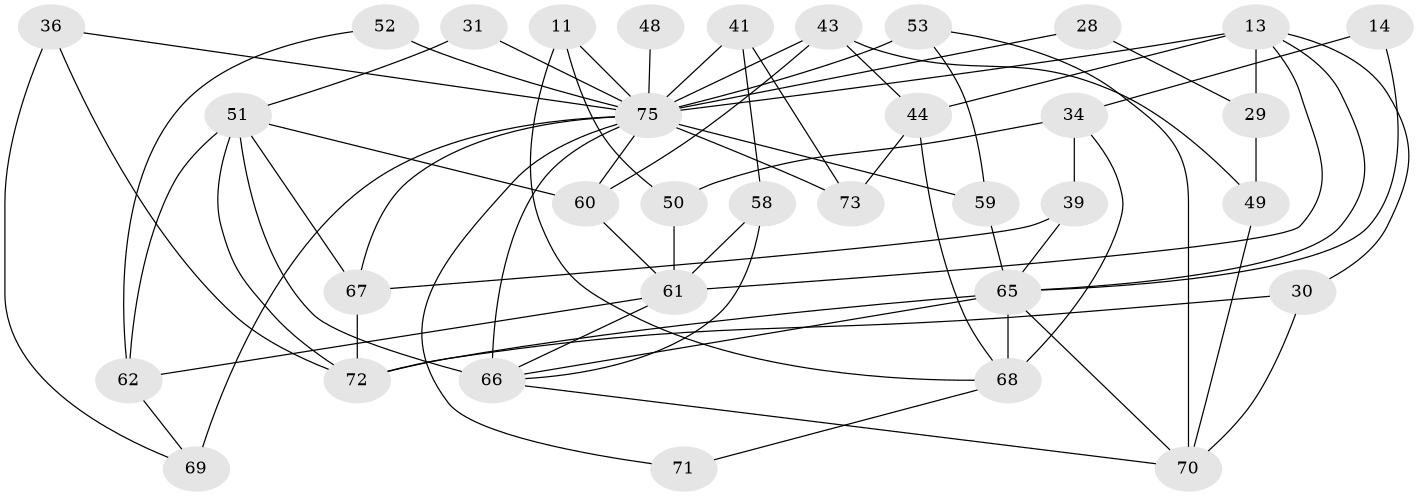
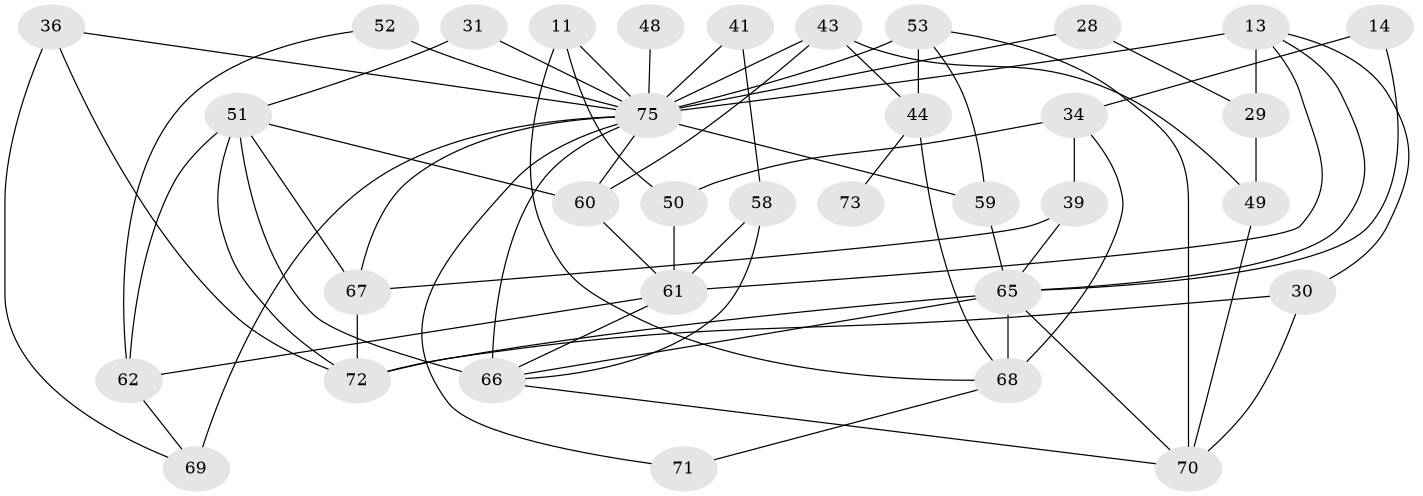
(1101, 68) -> (918, 71)
(796, 115) -> none
(747, 156) -> none
